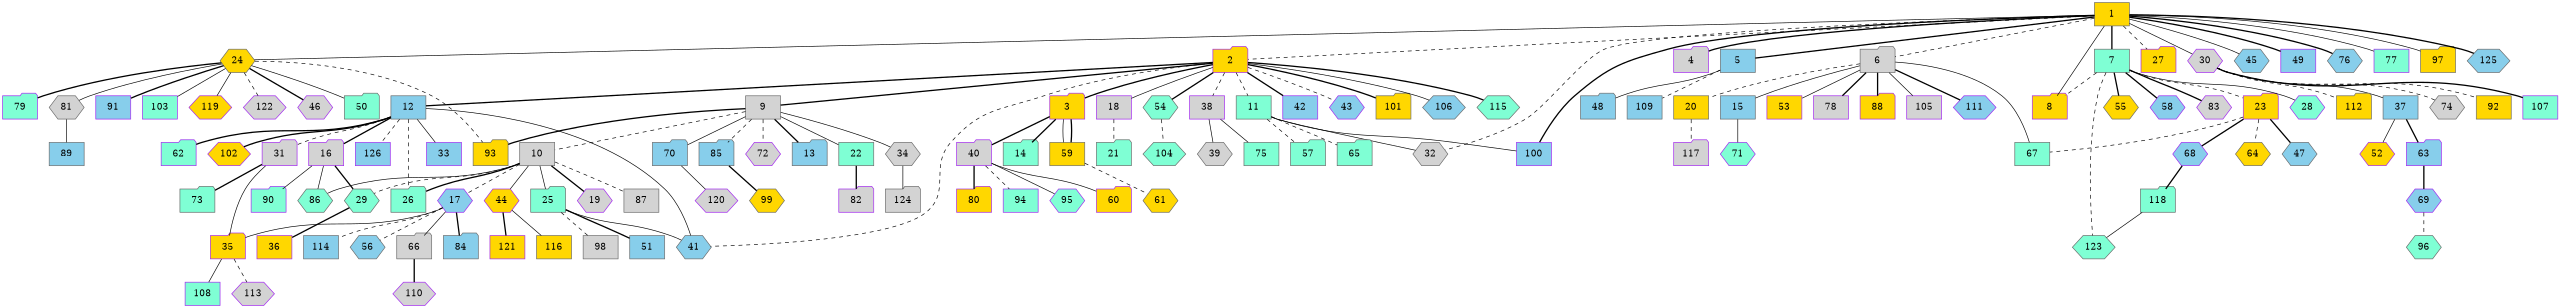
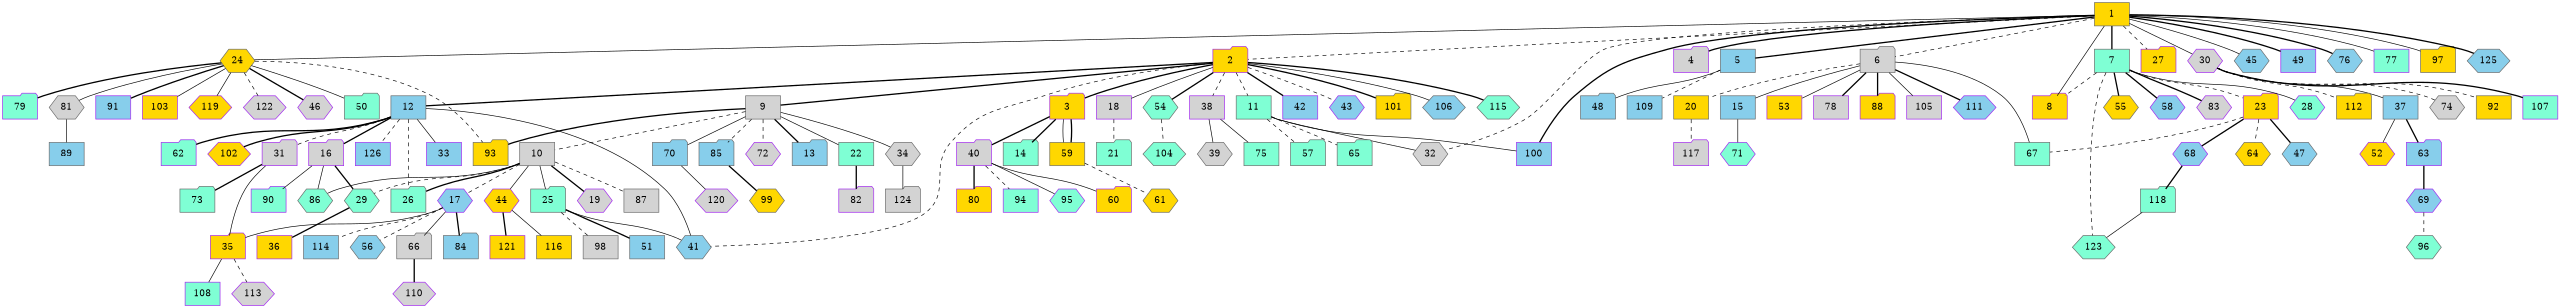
(160, 107) -> (160, 107)
